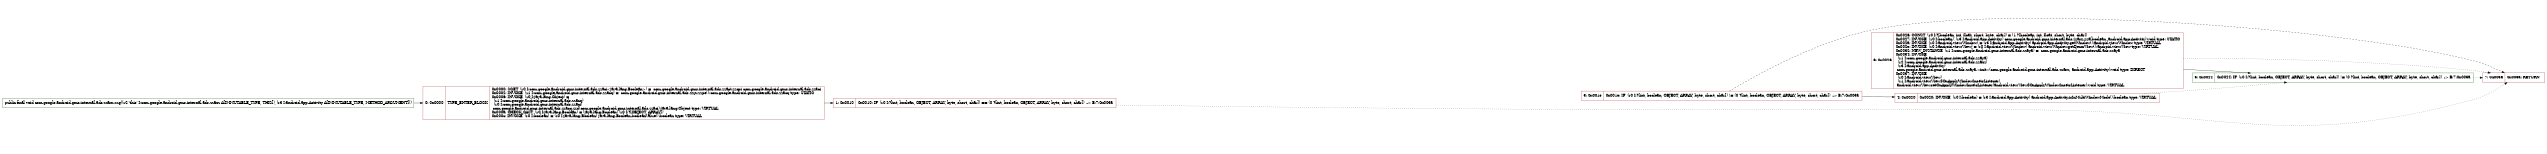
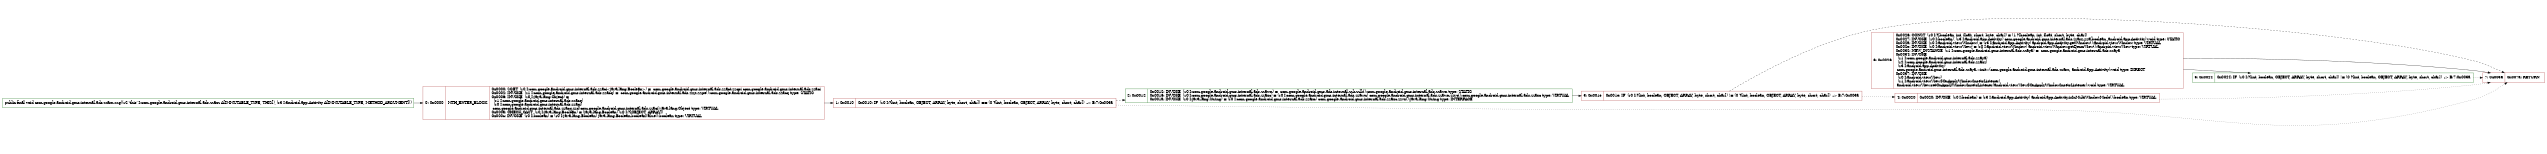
(2336, 61) -> (2336, 61)
(2525, 78) -> (2525, 78)
(2214, 89) -> (2324, 95)
none -> (1349, 96)
(1877, 97) -> (1877, 97)
(468, 103) -> (467, 103)
